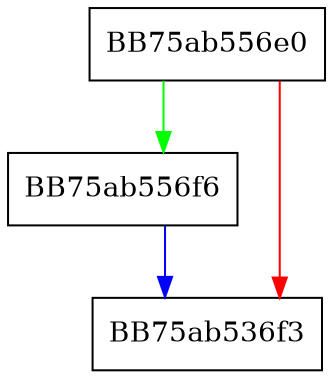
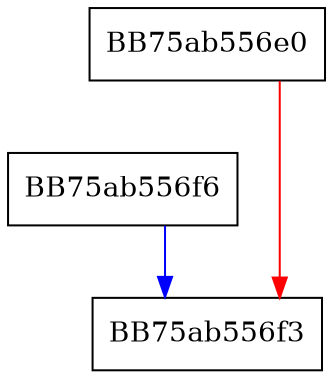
(164, 106) -> none
(207, 334) -> (207, 334)
